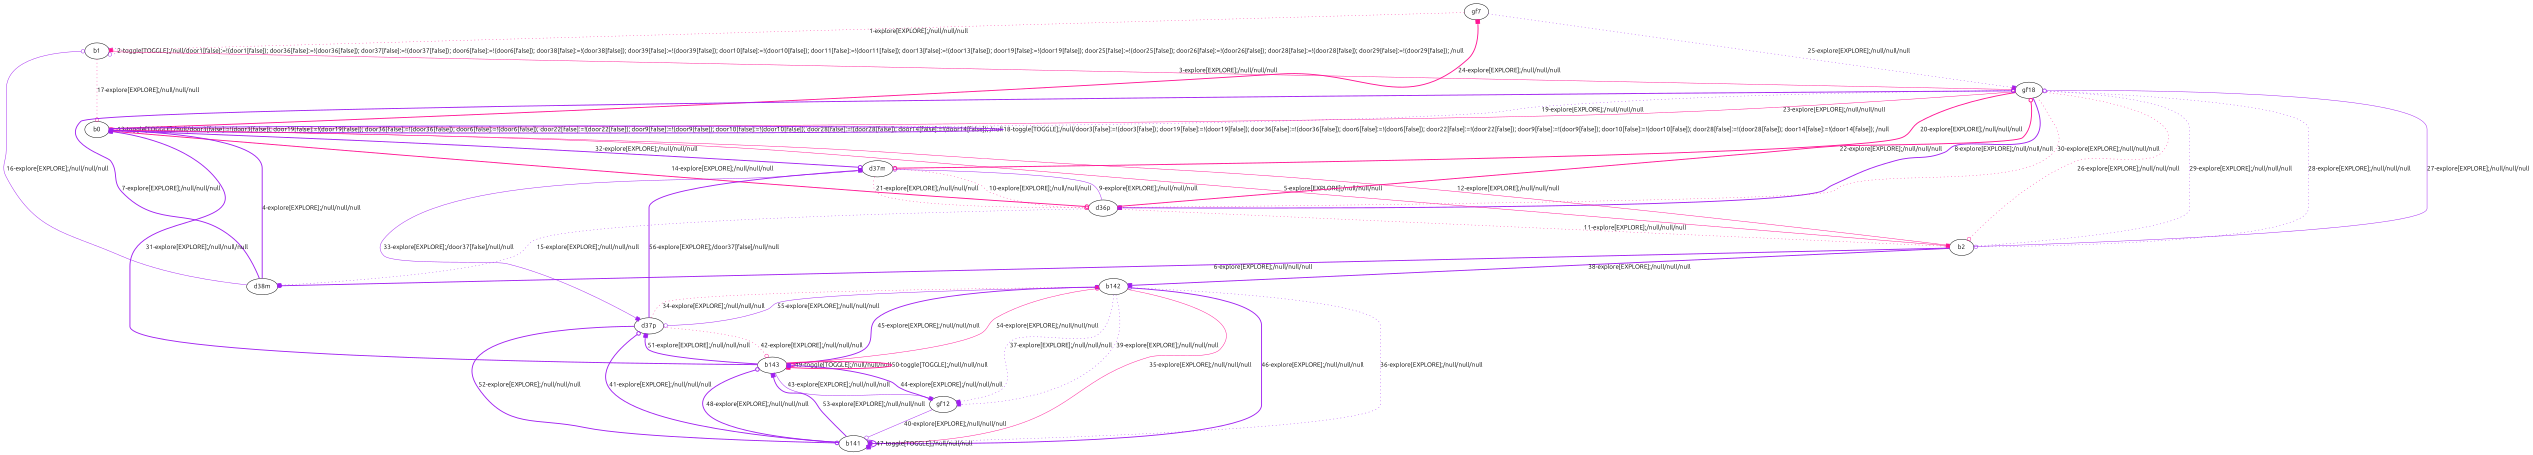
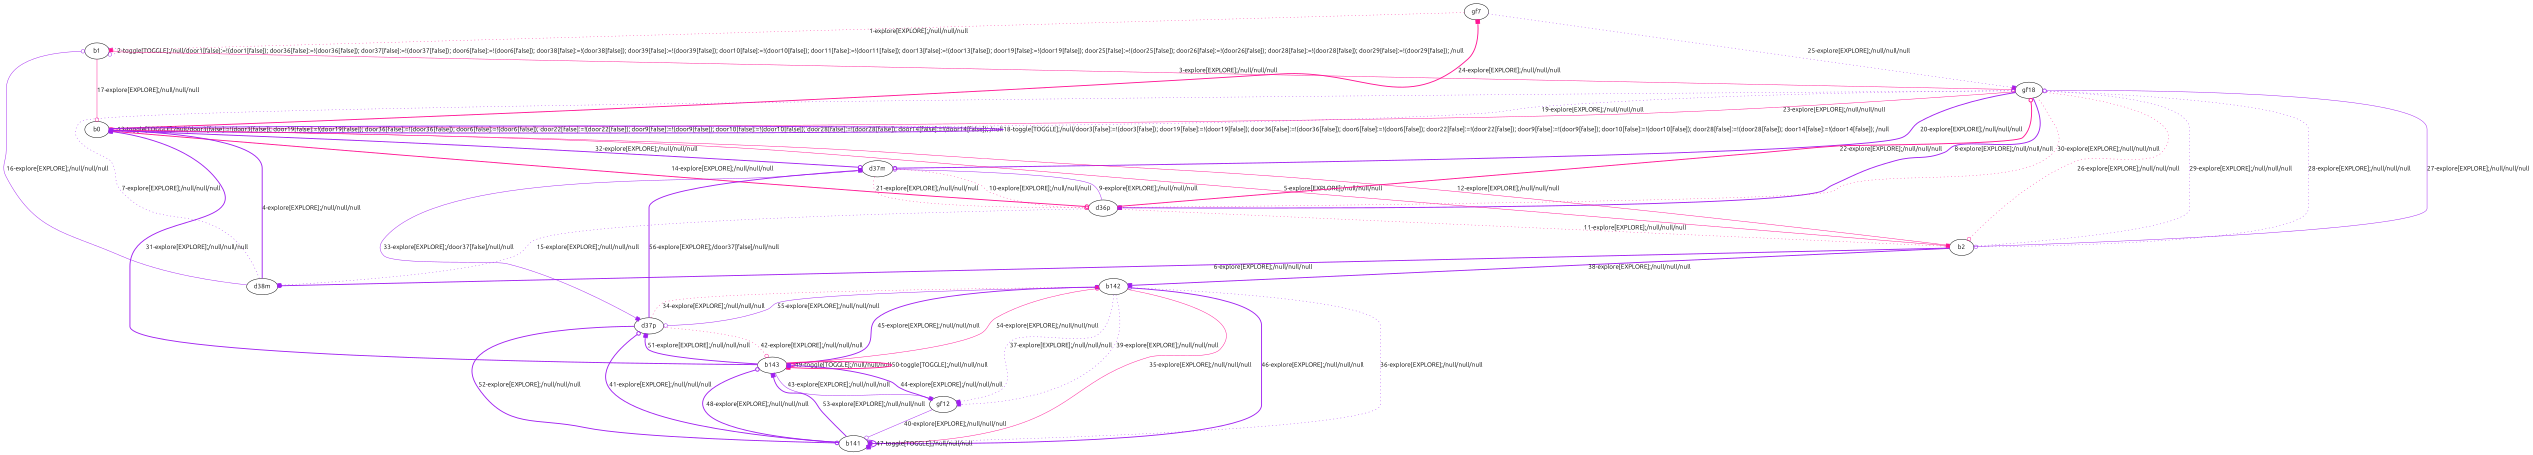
(97, 88) -> (97, 88)
(914, 101) -> (914, 101)
(1462, 159) -> (1462, 159)
